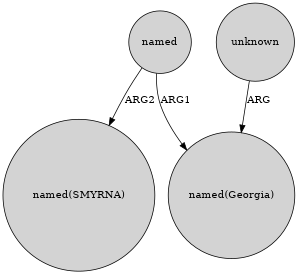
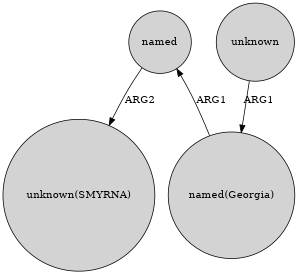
(259, 100) -> (259, 100)
(163, 111) -> (196, 105)
(79, 195) -> (79, 195)
